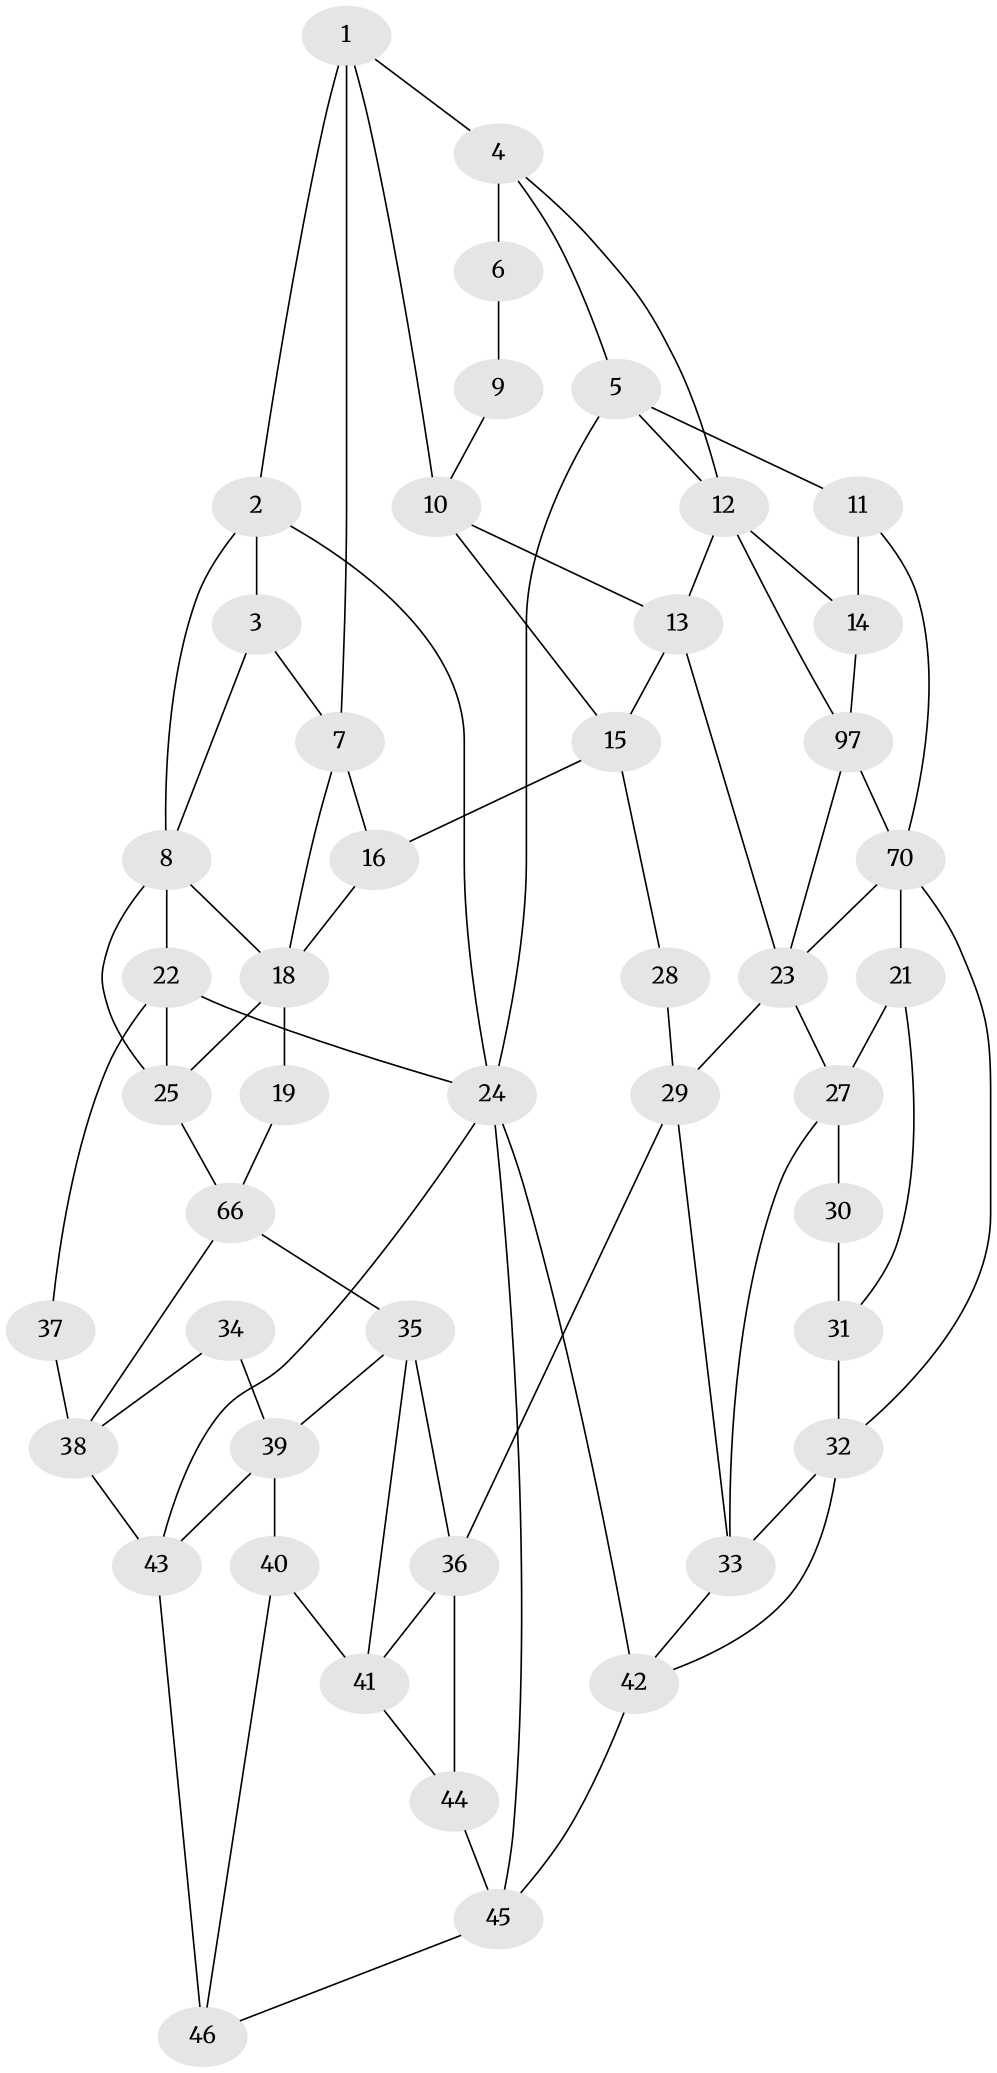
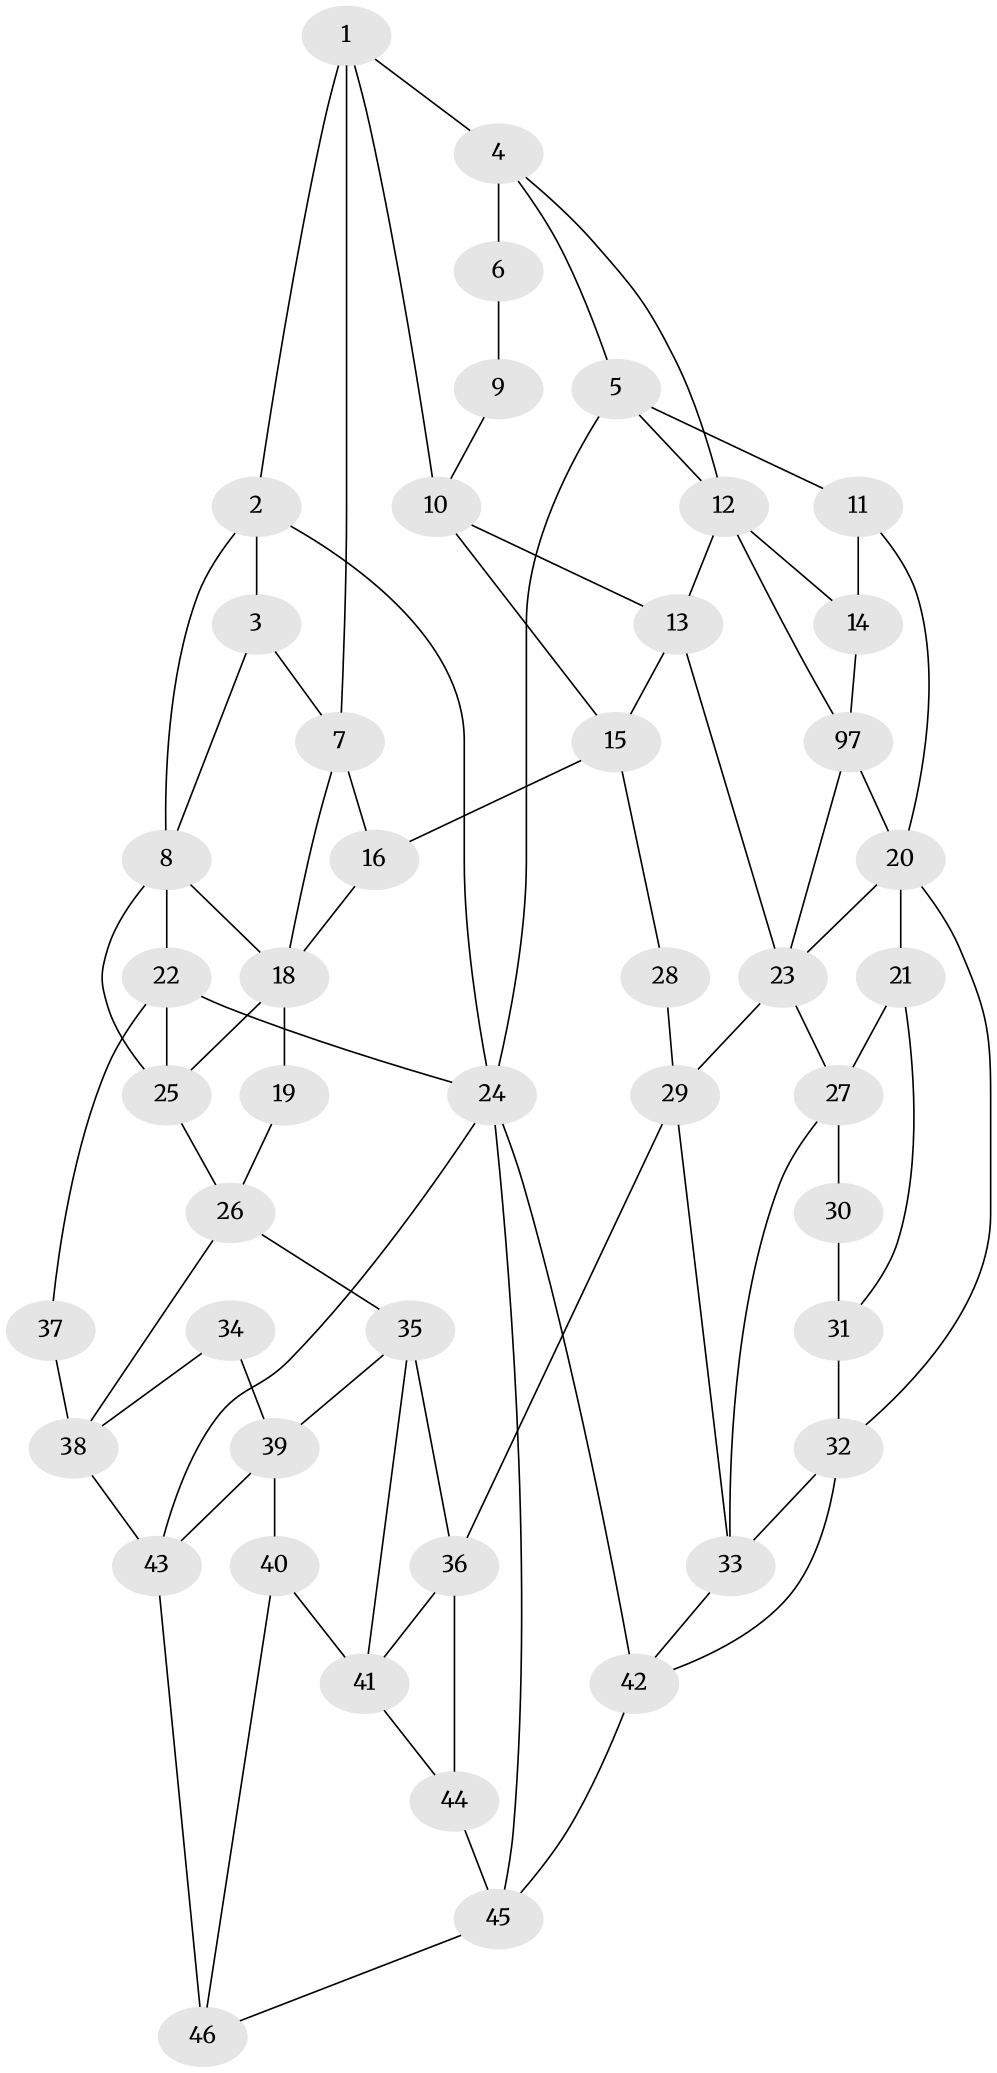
(901, 860) -> (901, 860)
(230, 1213) -> (230, 1213)
